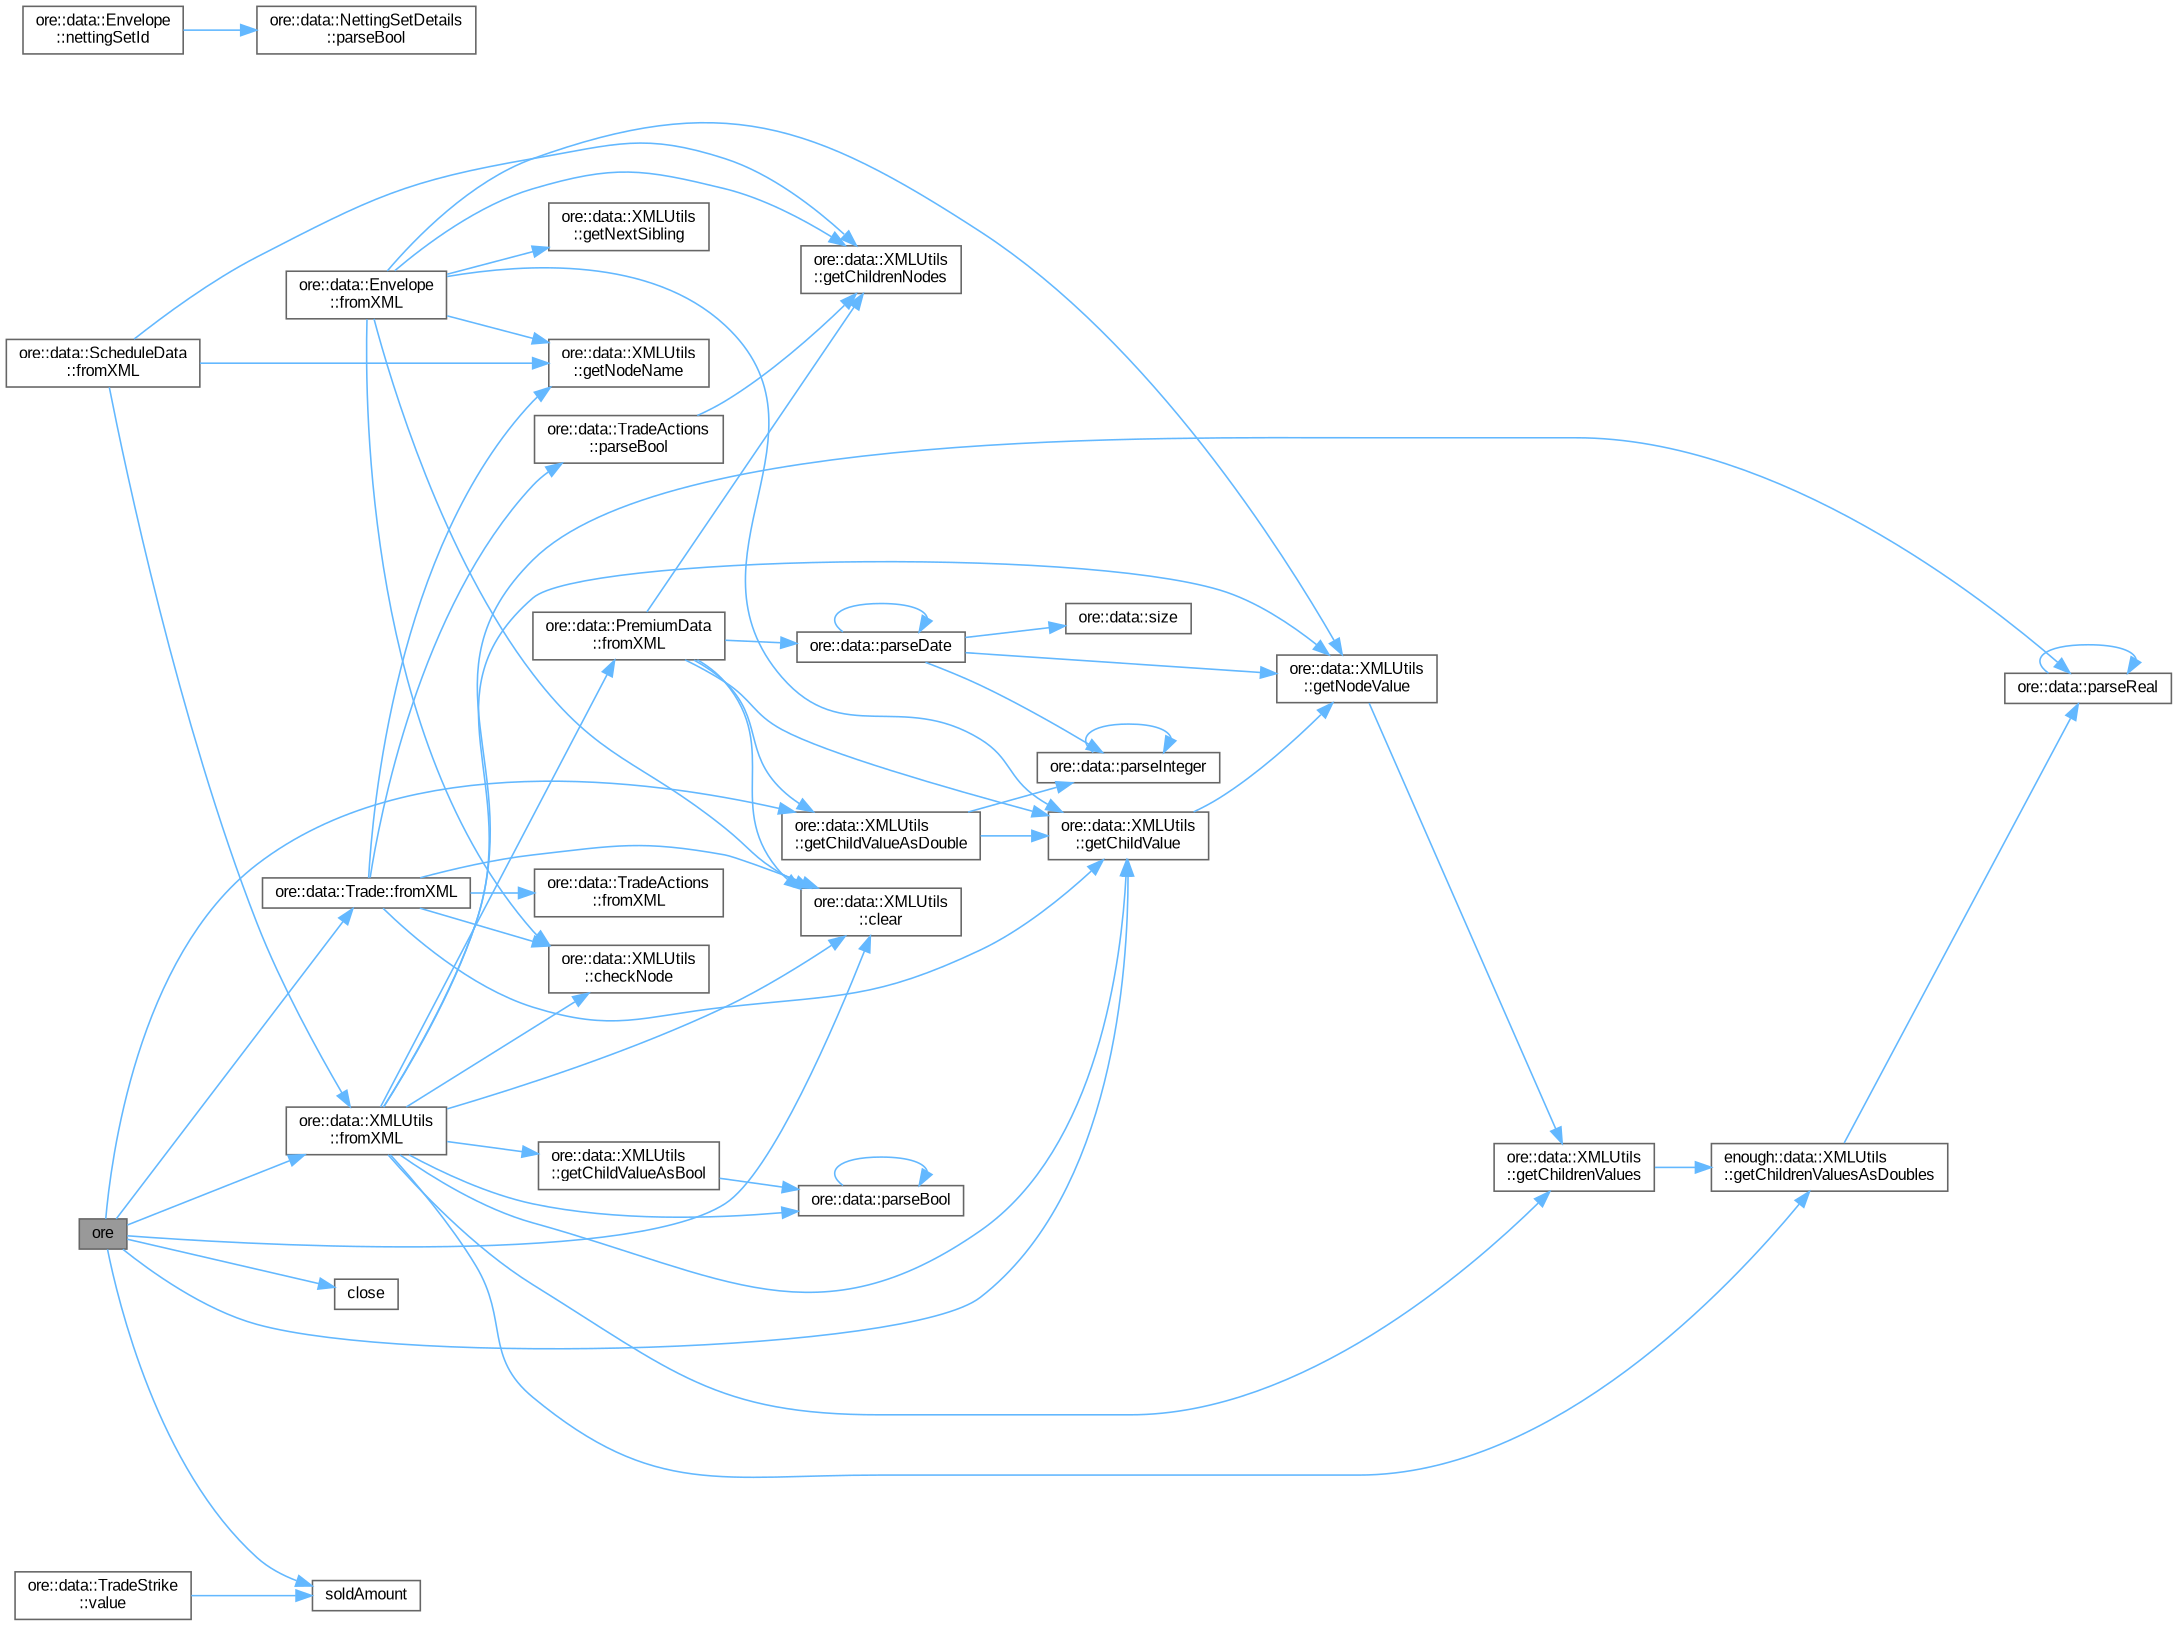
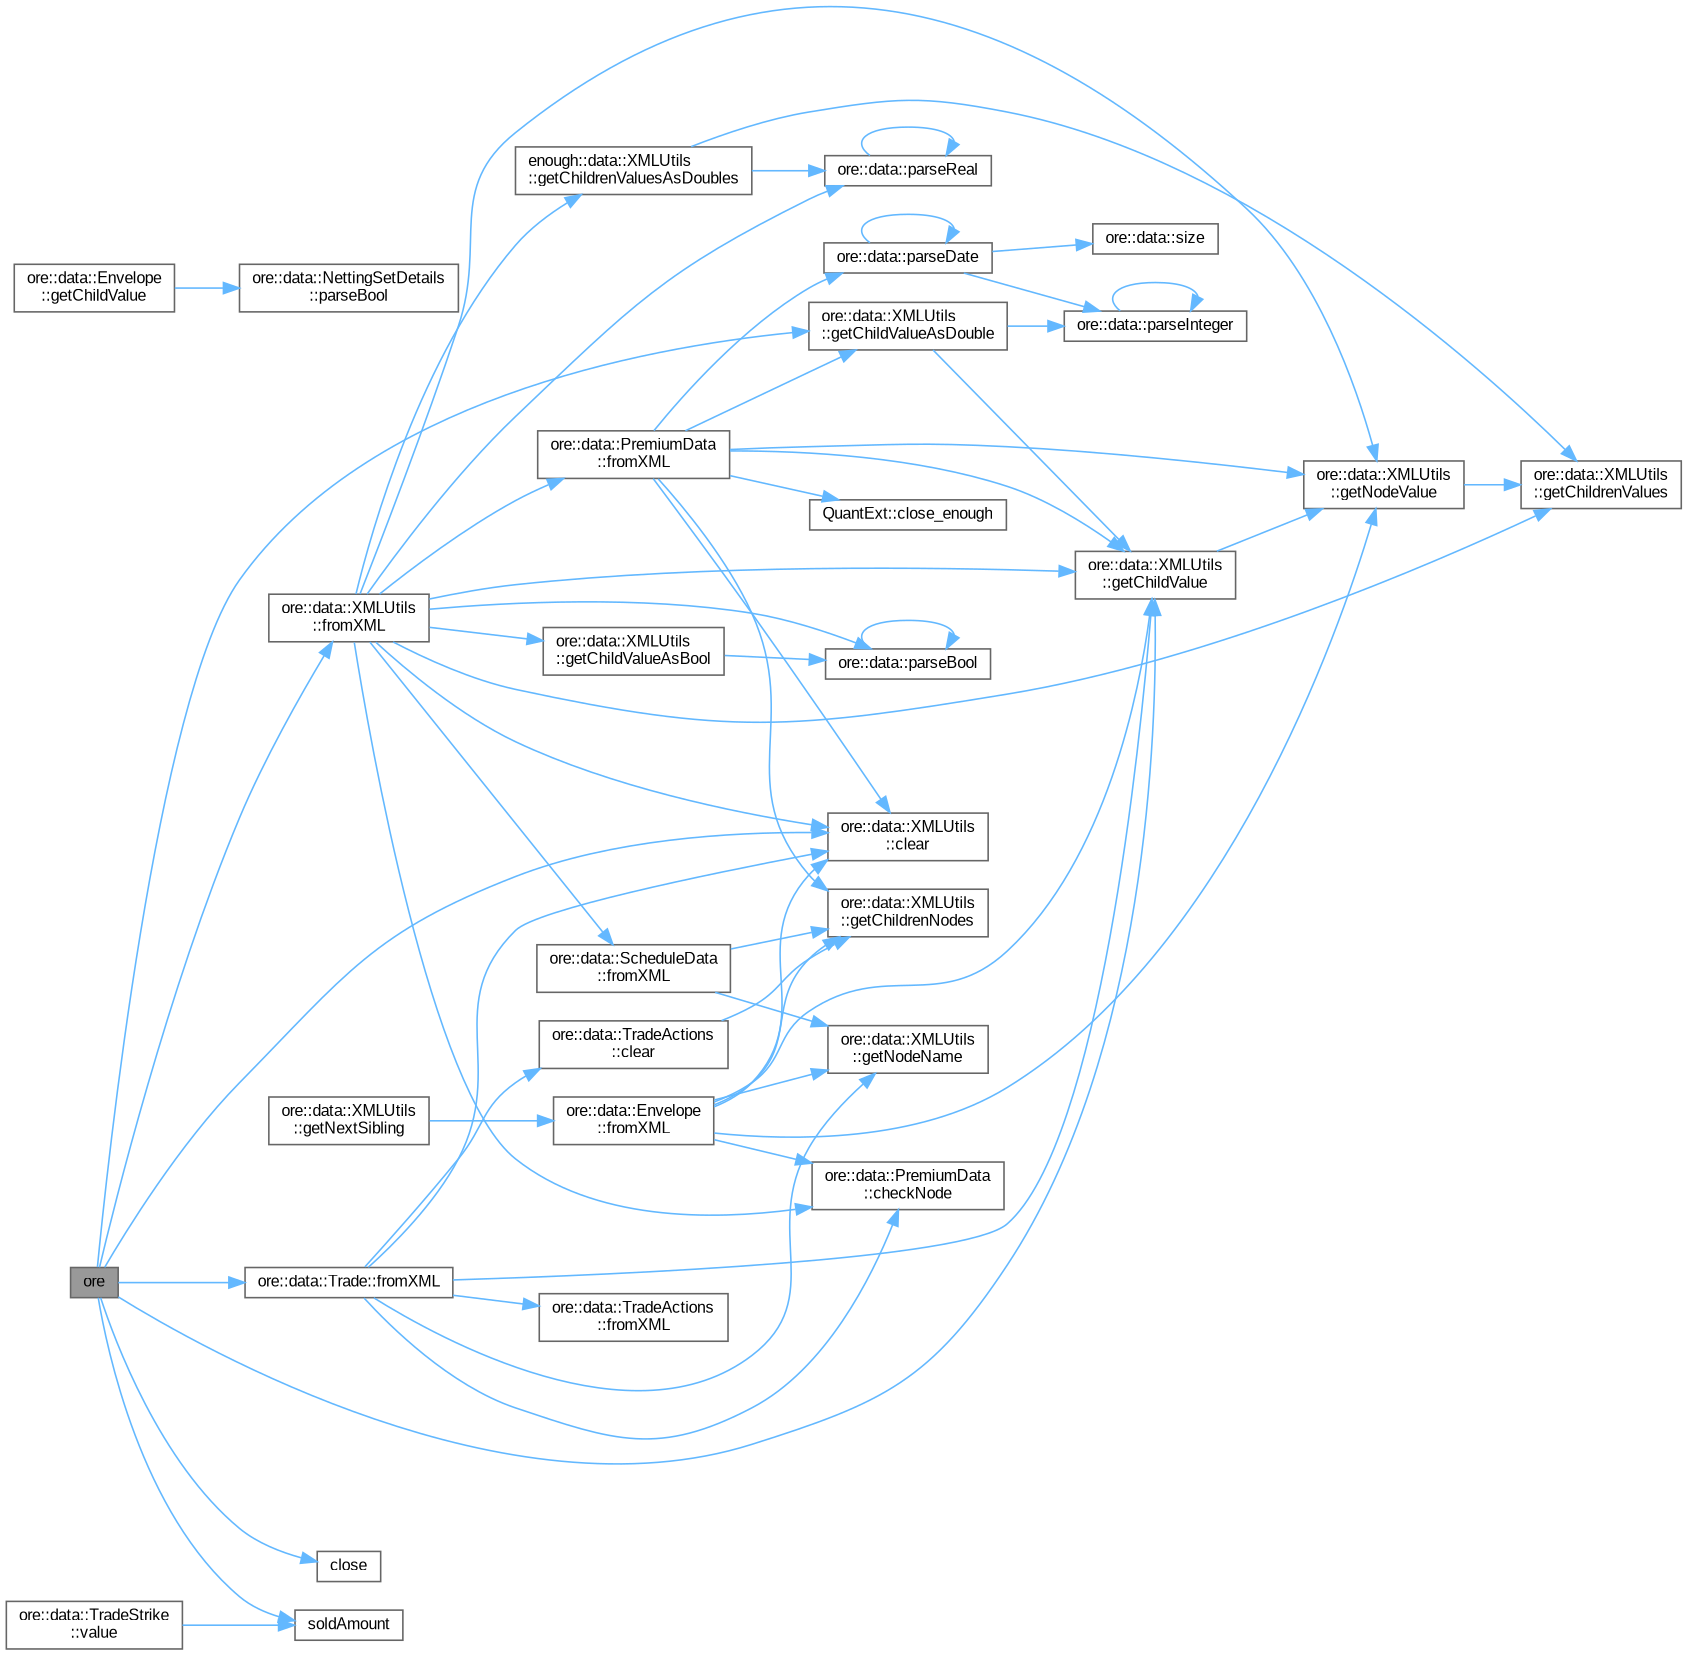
(103, 30) -> (94, 288)
(501, 260) -> (497, 1121)
(629, 439) -> (634, 1045)
none -> (908, 515)
(1113, 663) -> (1009, 447)
(198, 750) -> (486, 787)
(629, 969) -> (908, 1186)
(1675, 1167) -> (1167, 165)
